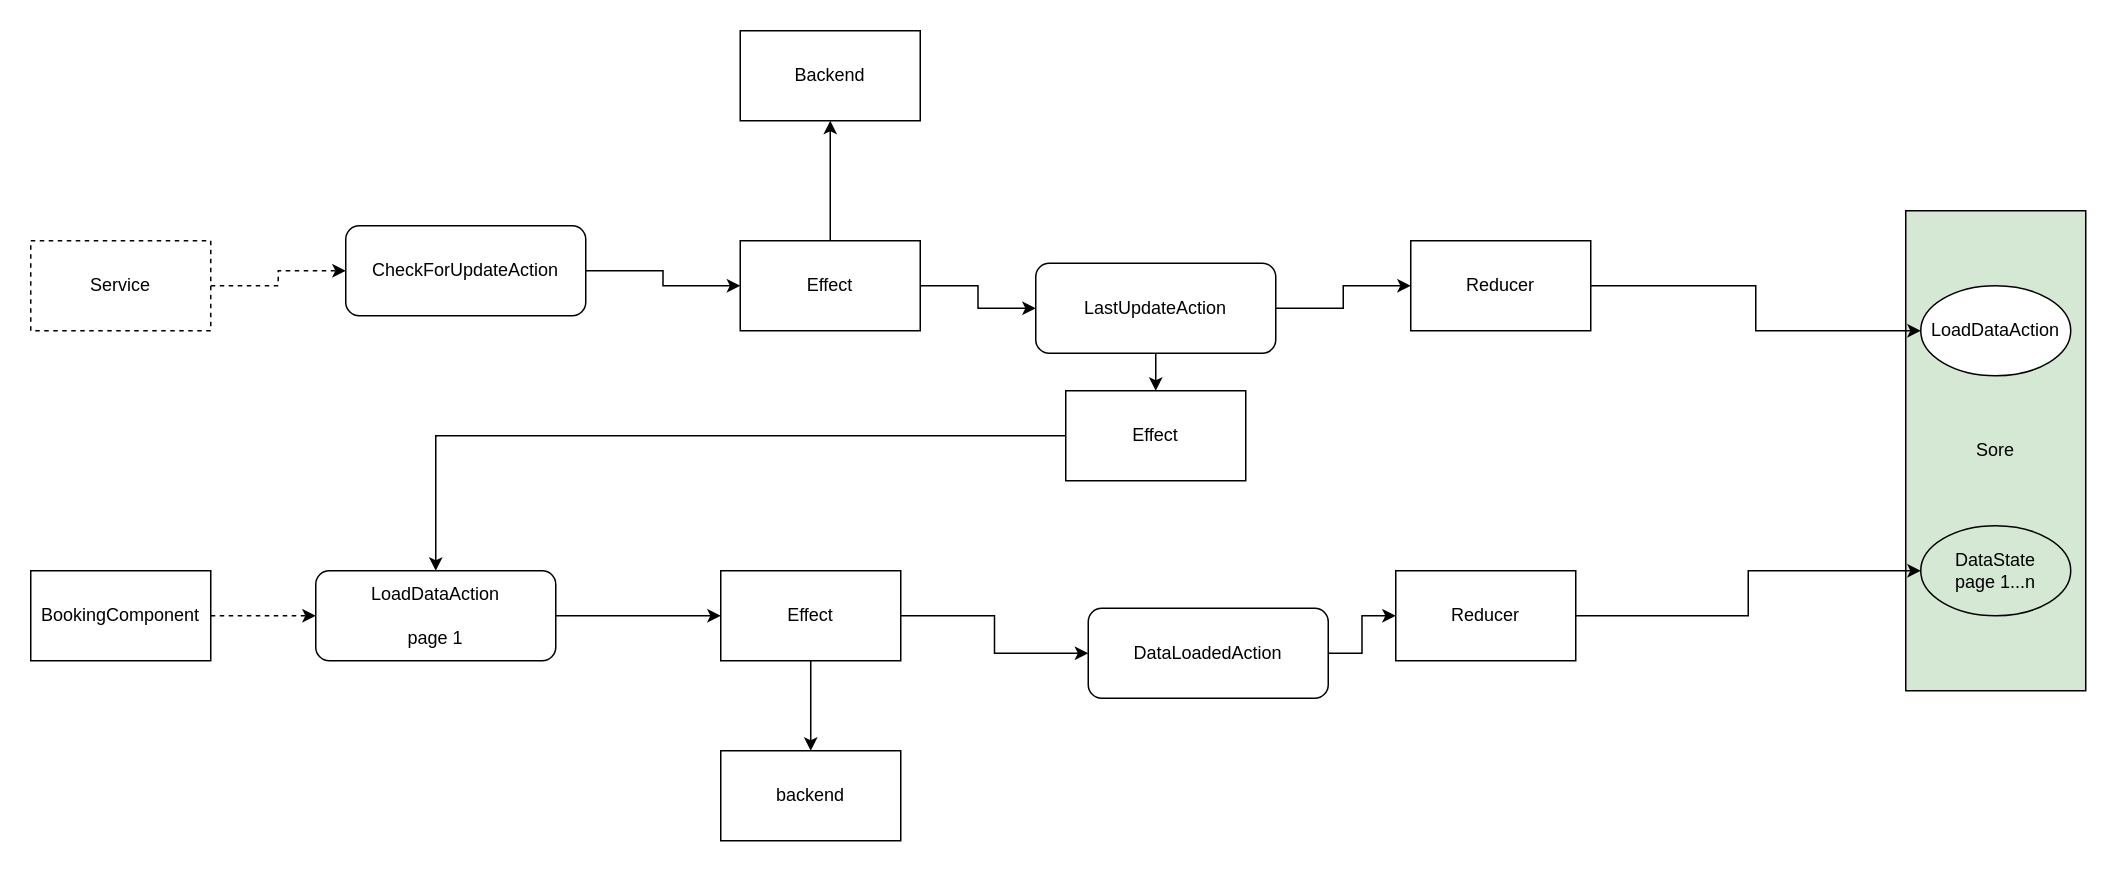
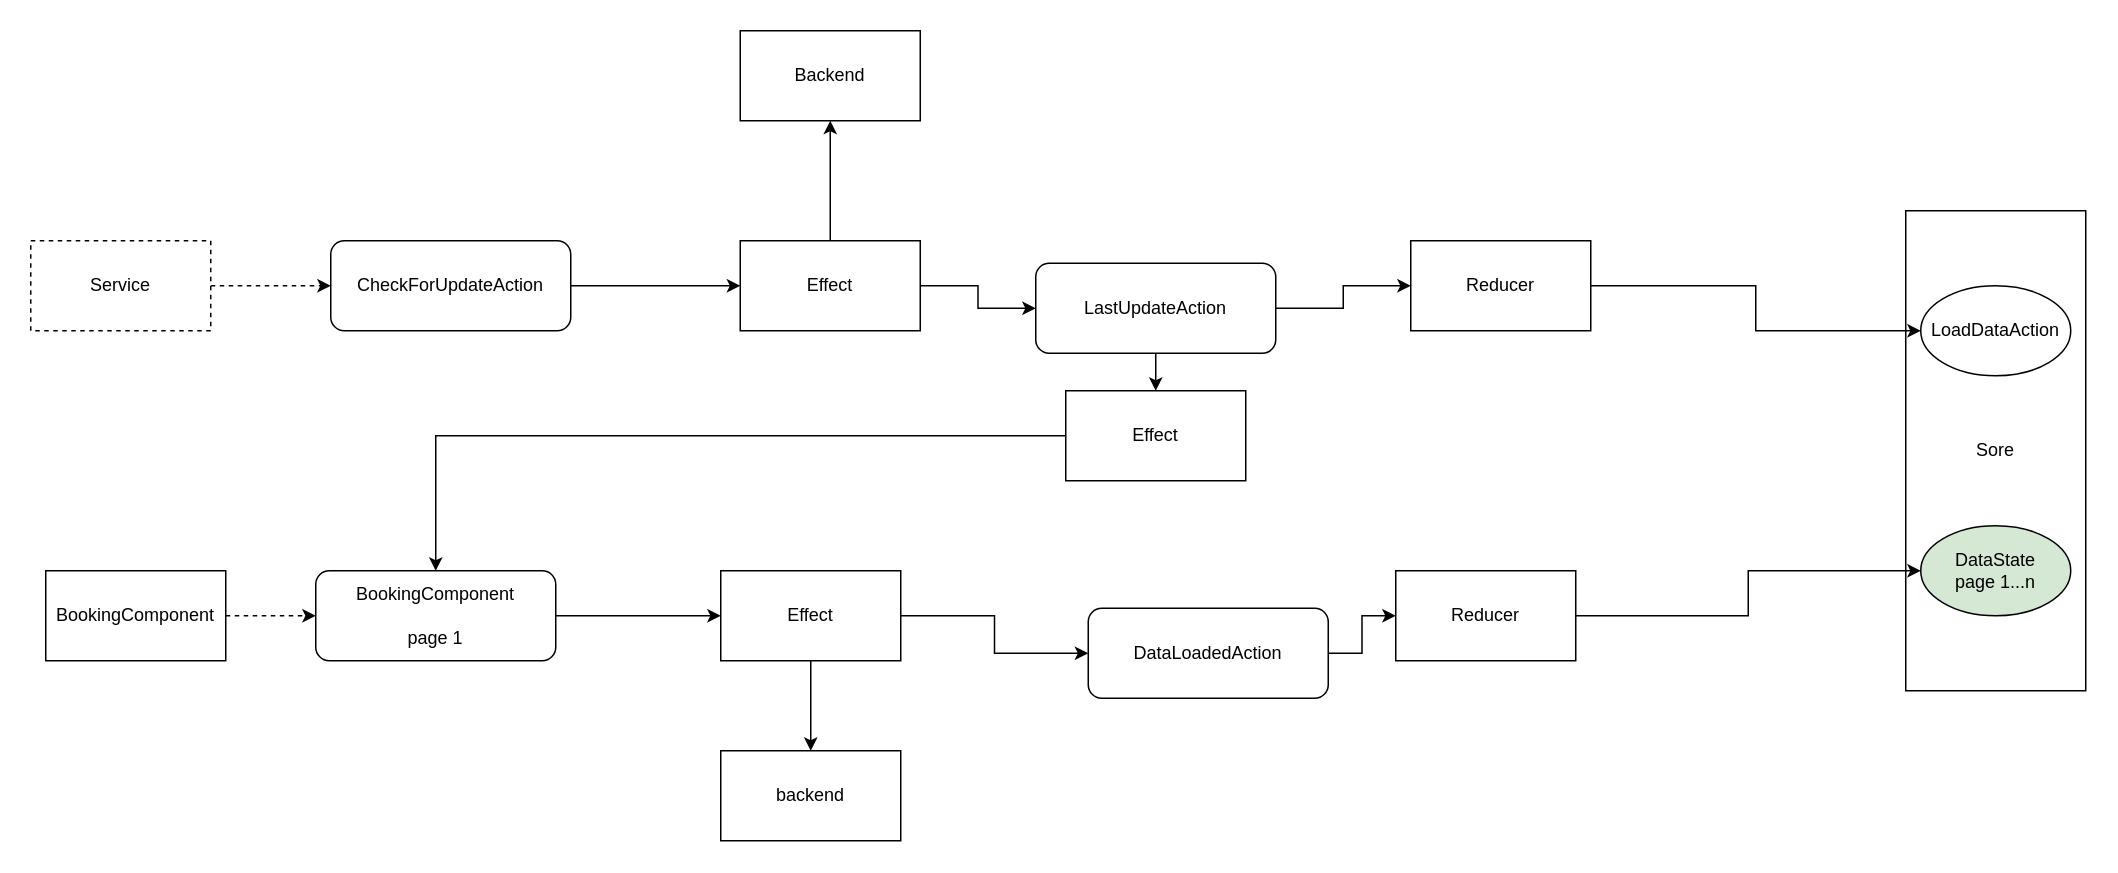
(466, 271) -> (451, 286)
(1996, 451) -> (1996, 451)
(121, 616) -> (136, 616)
(436, 616) -> (436, 616)
